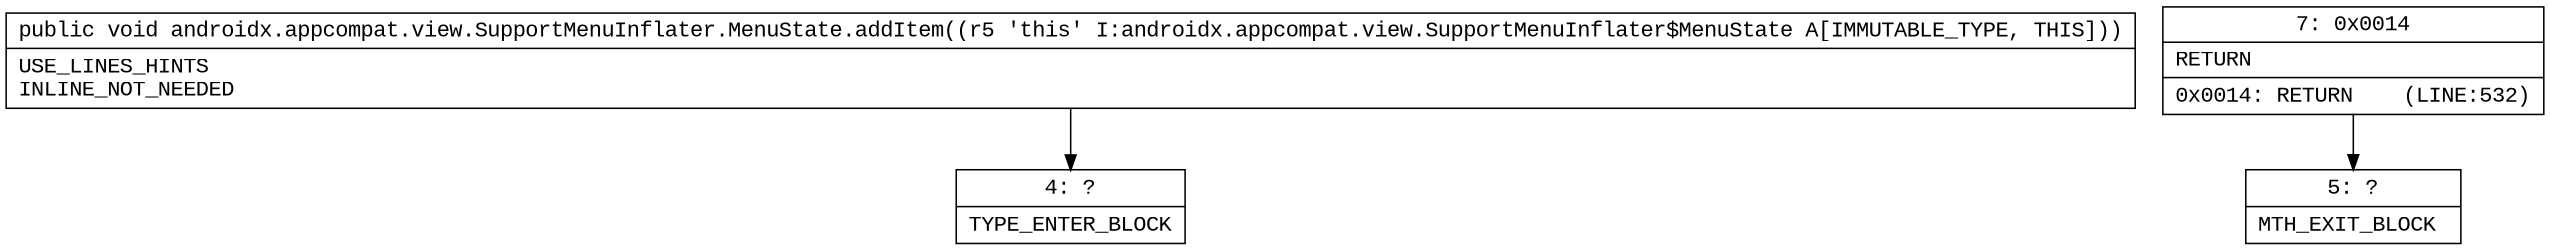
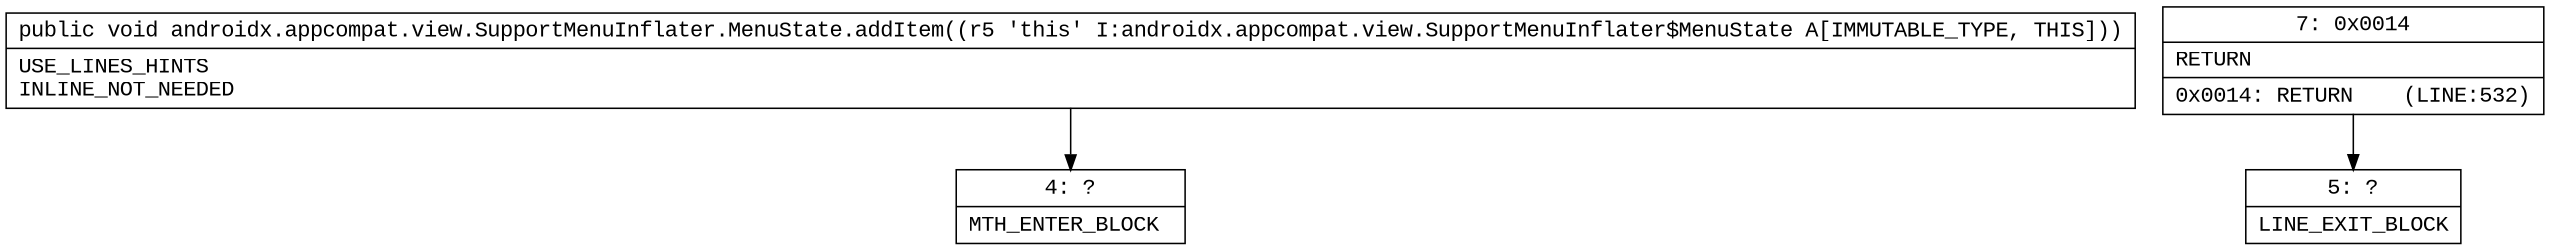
(1071, 224) -> (1064, 224)
(2347, 224) -> (2353, 224)
